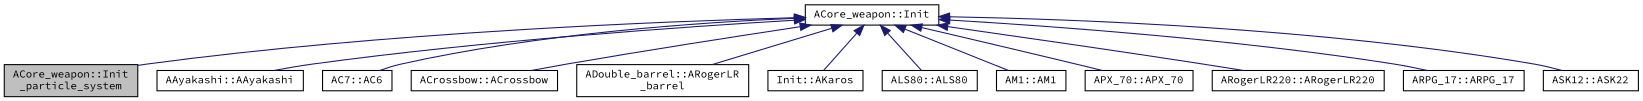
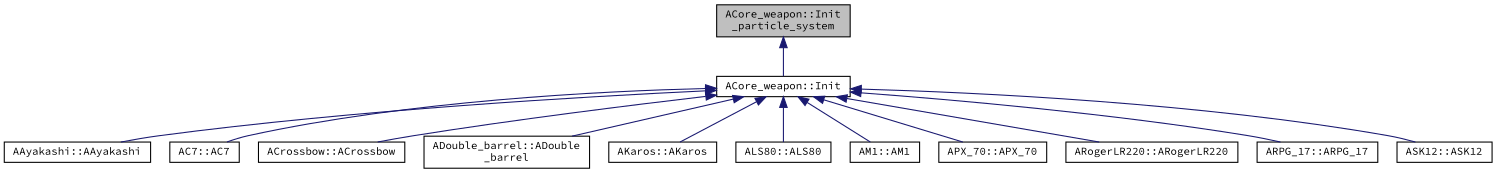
(466, 33) -> (783, 62)
(357, 81) -> (205, 152)
(663, 81) -> (507, 152)
(815, 81) -> (663, 152)
(1591, 81) -> (1445, 152)
